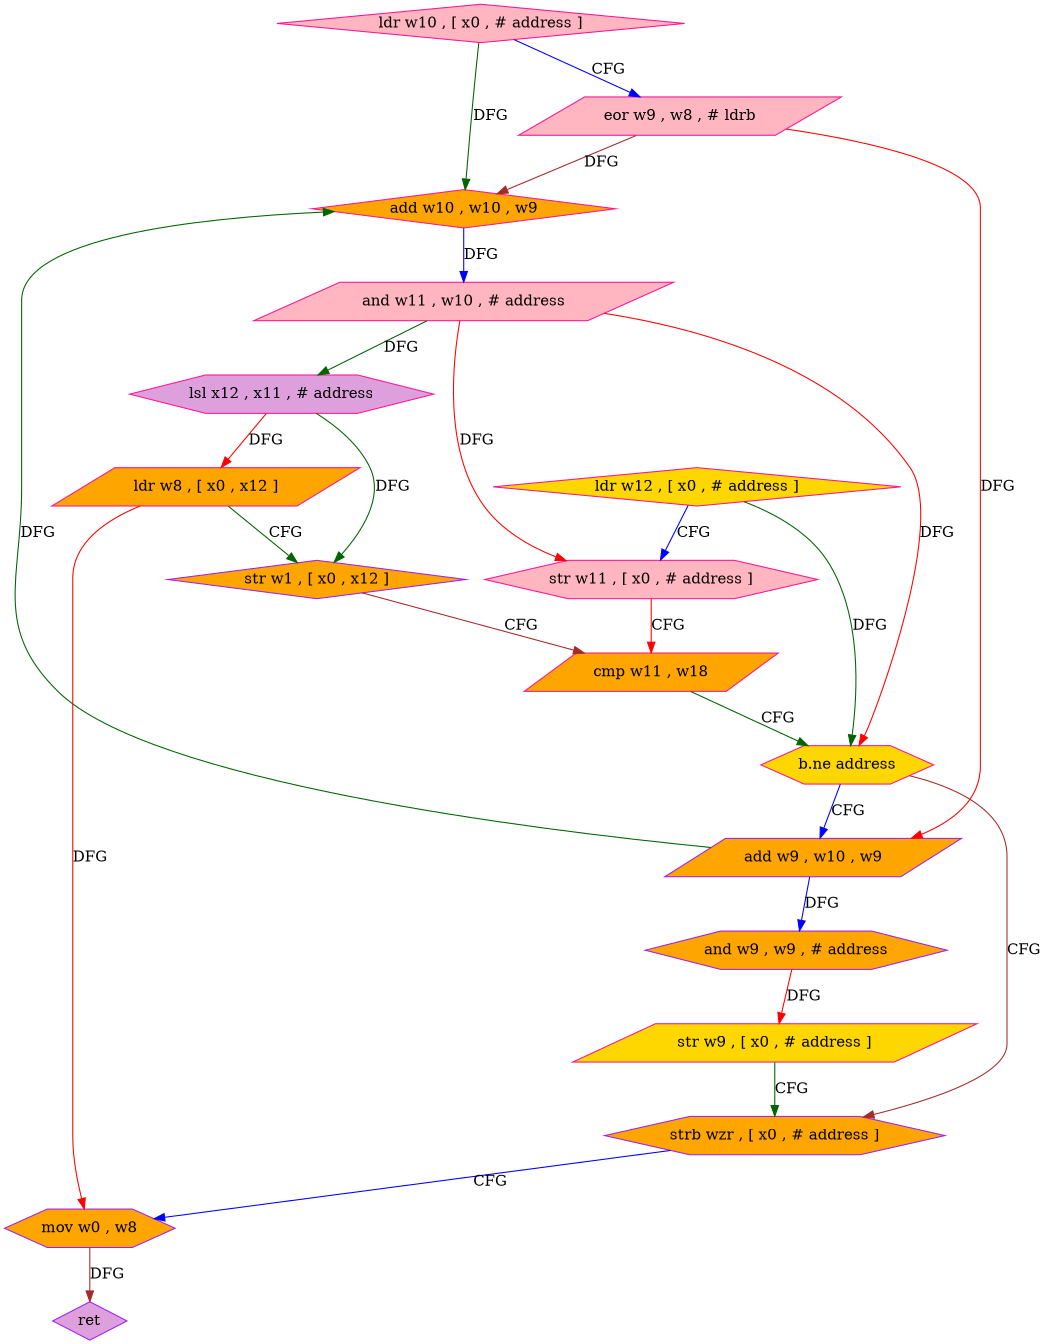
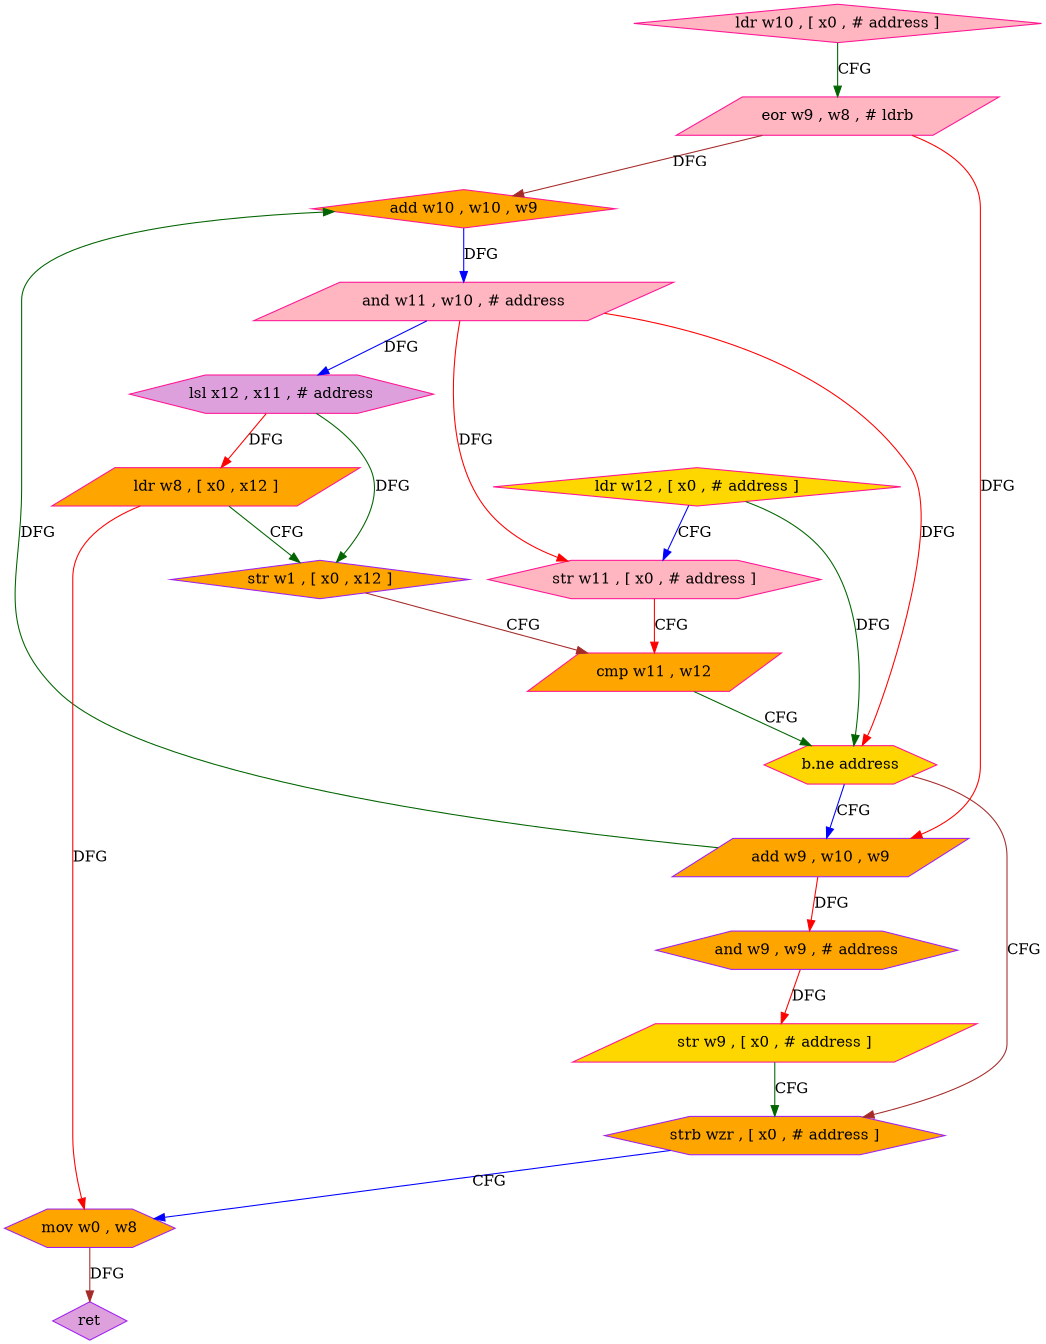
(572, 66) -> (838, 64)
(472, 111) -> none
(377, 346) -> (377, 346)
(651, 672) -> (654, 672)
(806, 899) -> (814, 899)
